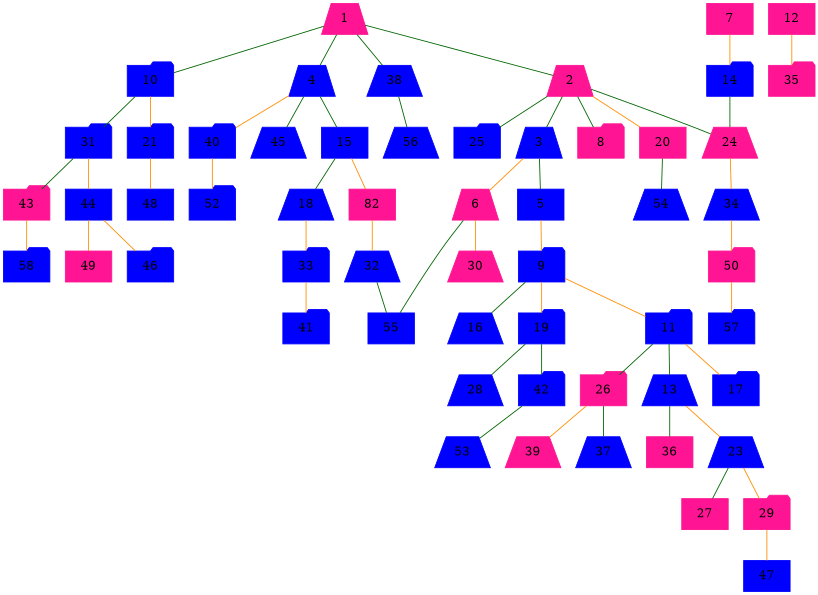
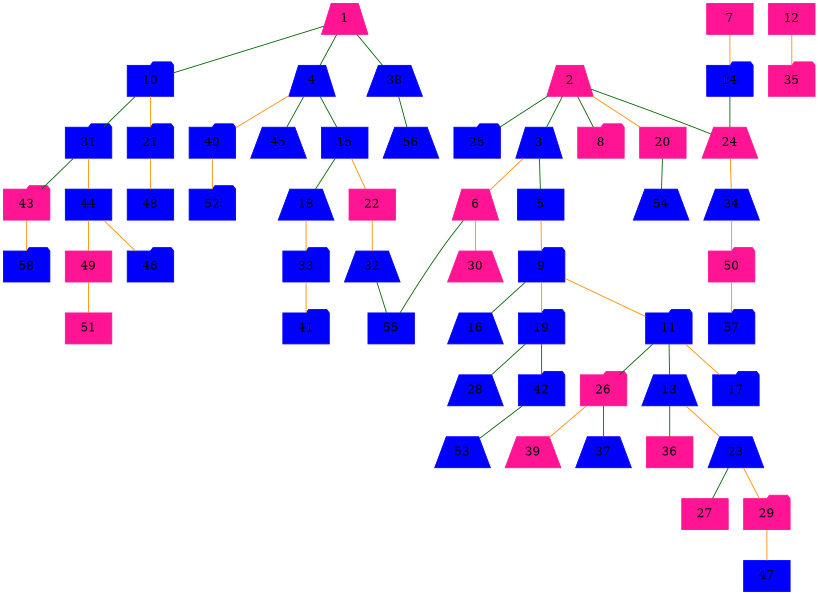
(459, 50) -> none
(372, 205) -> (372, 205)
none -> (89, 328)
